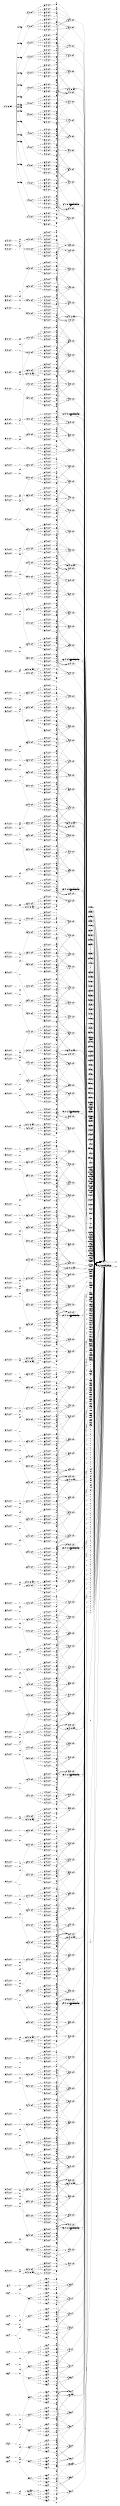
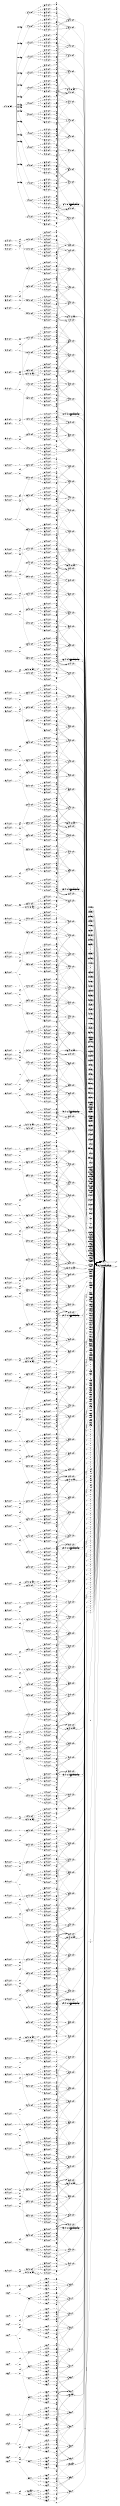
none -> (47, 81)
(47, 875) -> none
none -> (47, 1312)
(47, 1408) -> none
